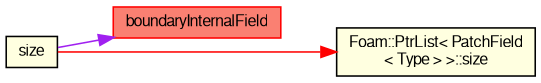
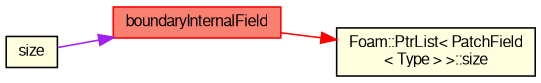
(189, 52) -> (301, 35)
